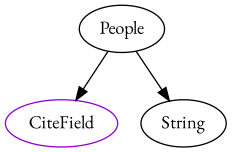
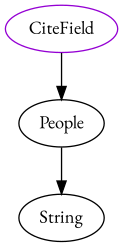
(96, 70) -> (62, 70)
